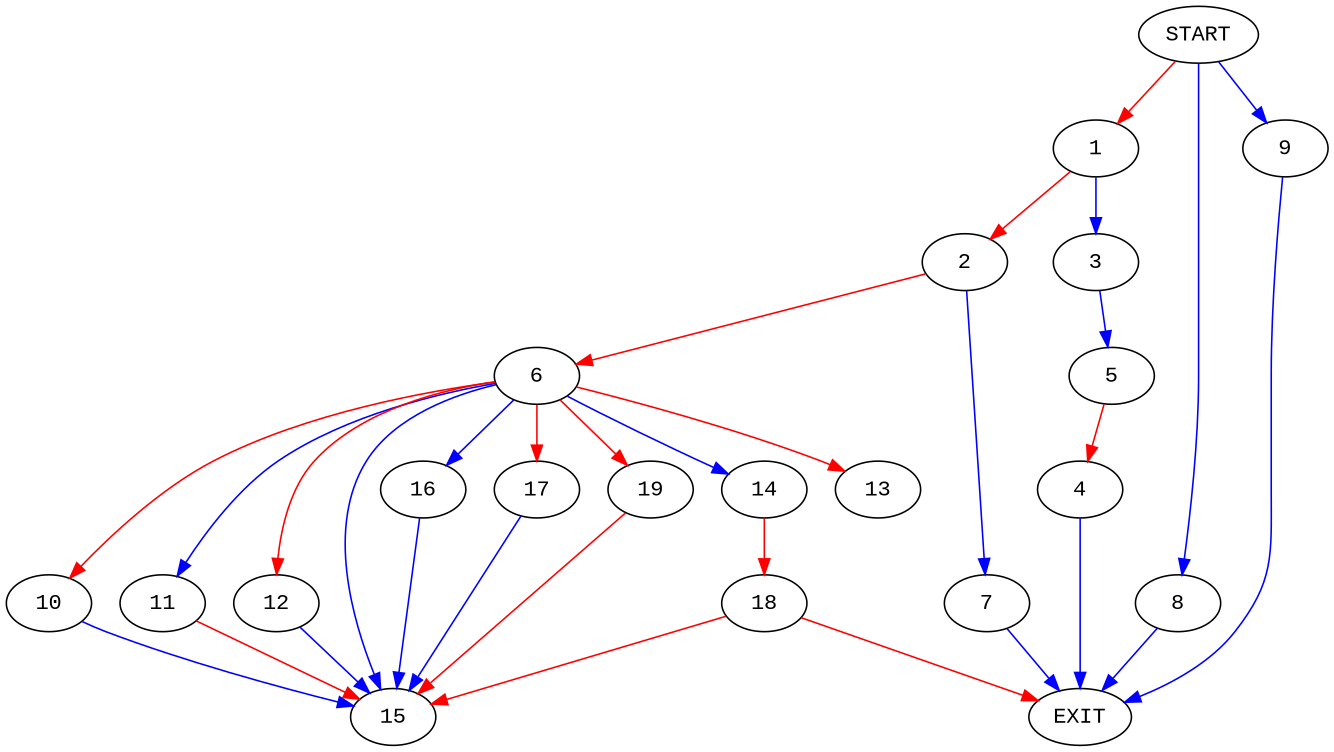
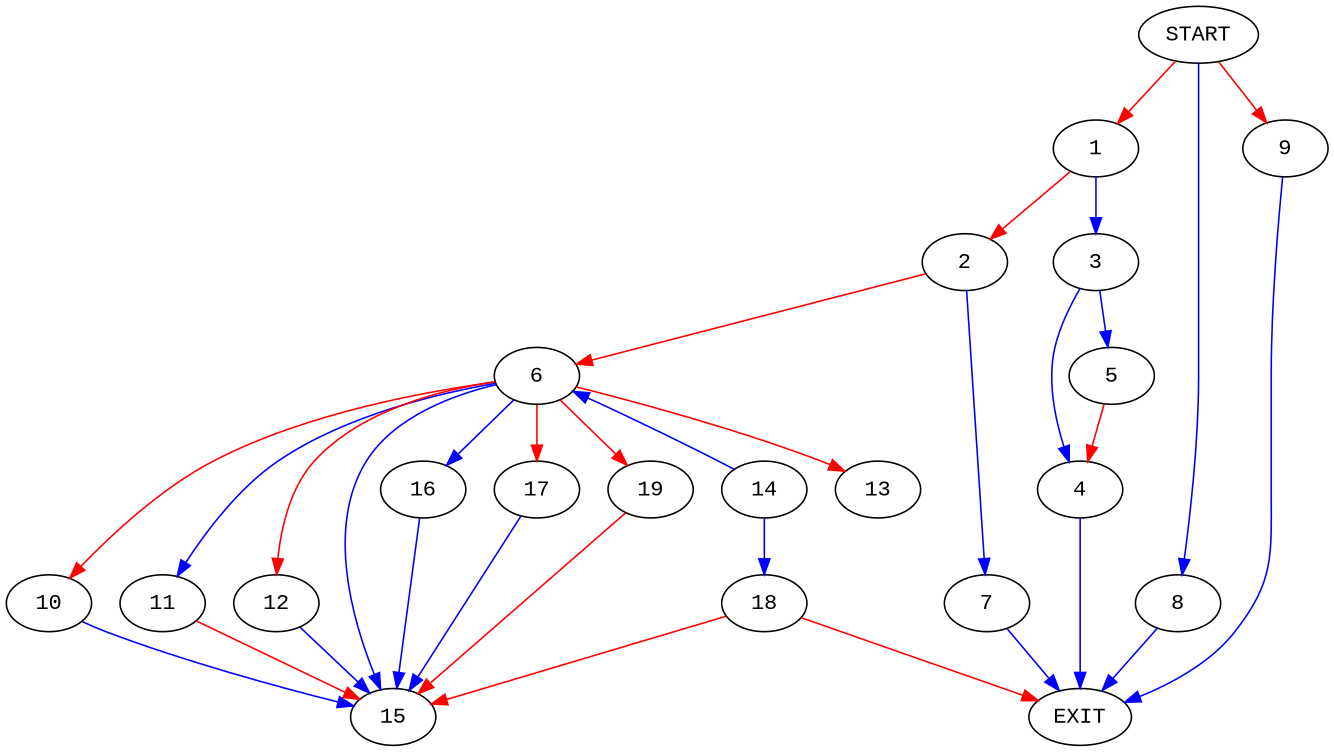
(1238, 86) -> (1238, 86)
none -> (1052, 366)
(640, 433) -> (661, 433)
(764, 539) -> (764, 539)
